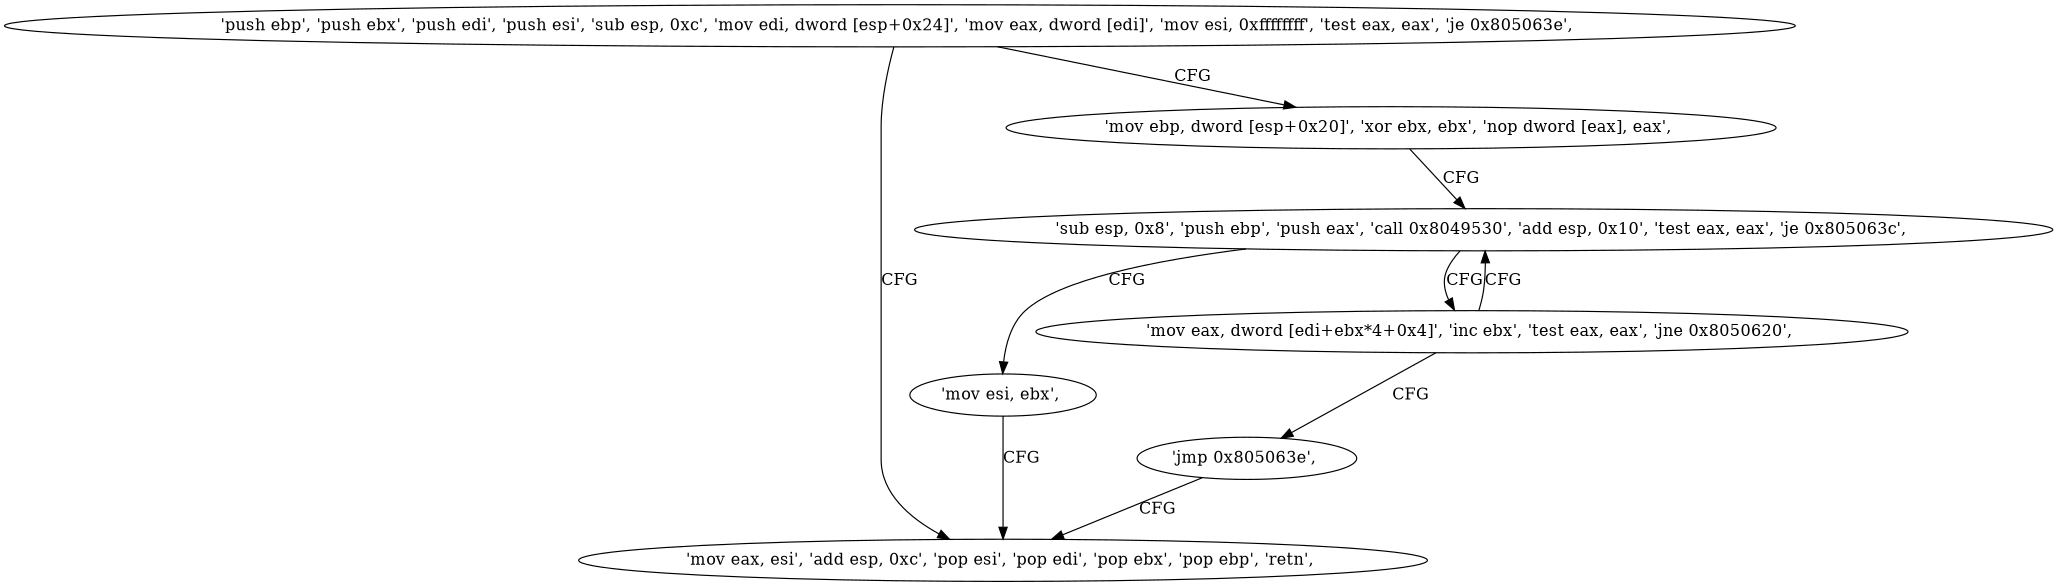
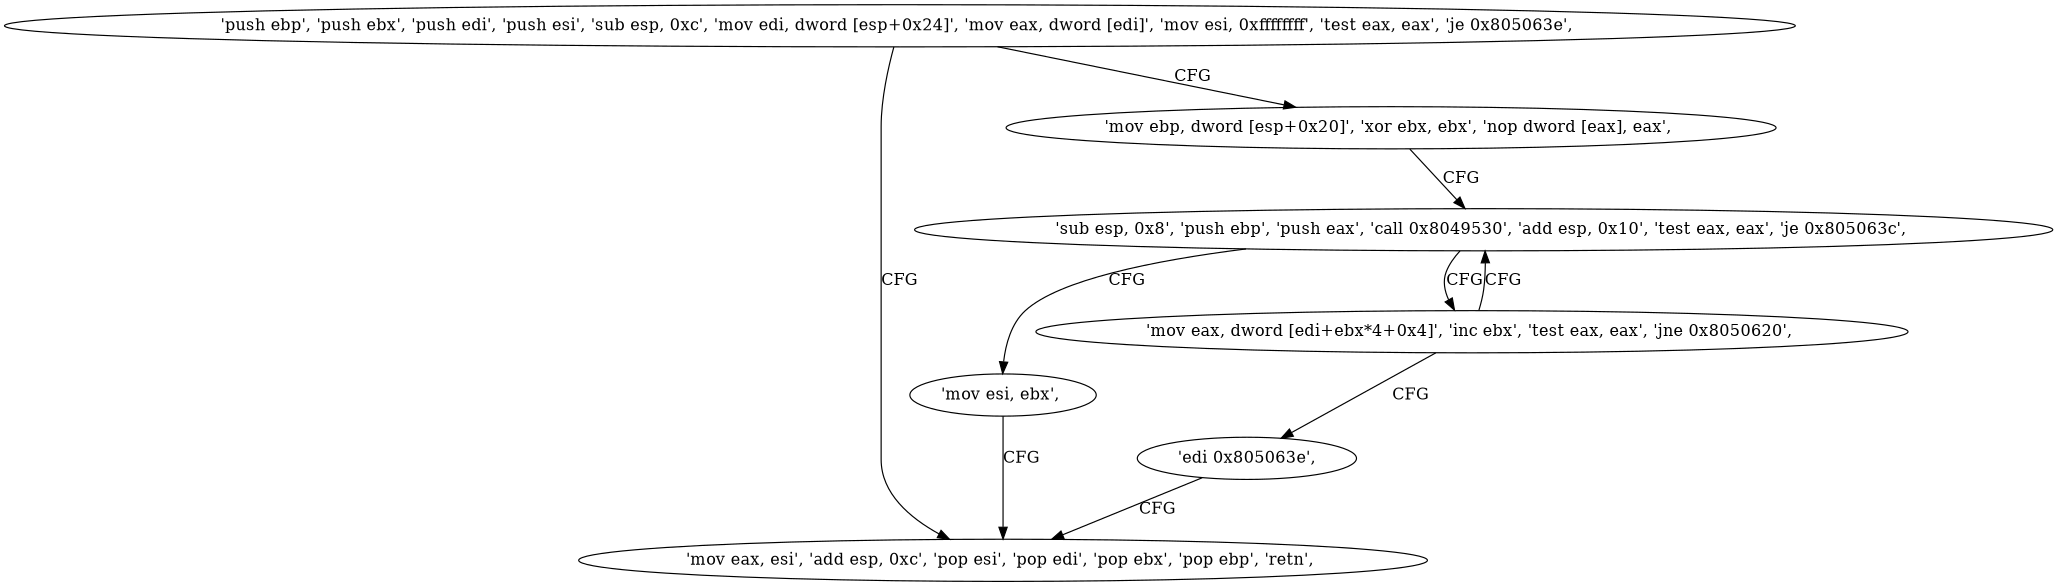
(1247, 458) -> (1247, 458)
